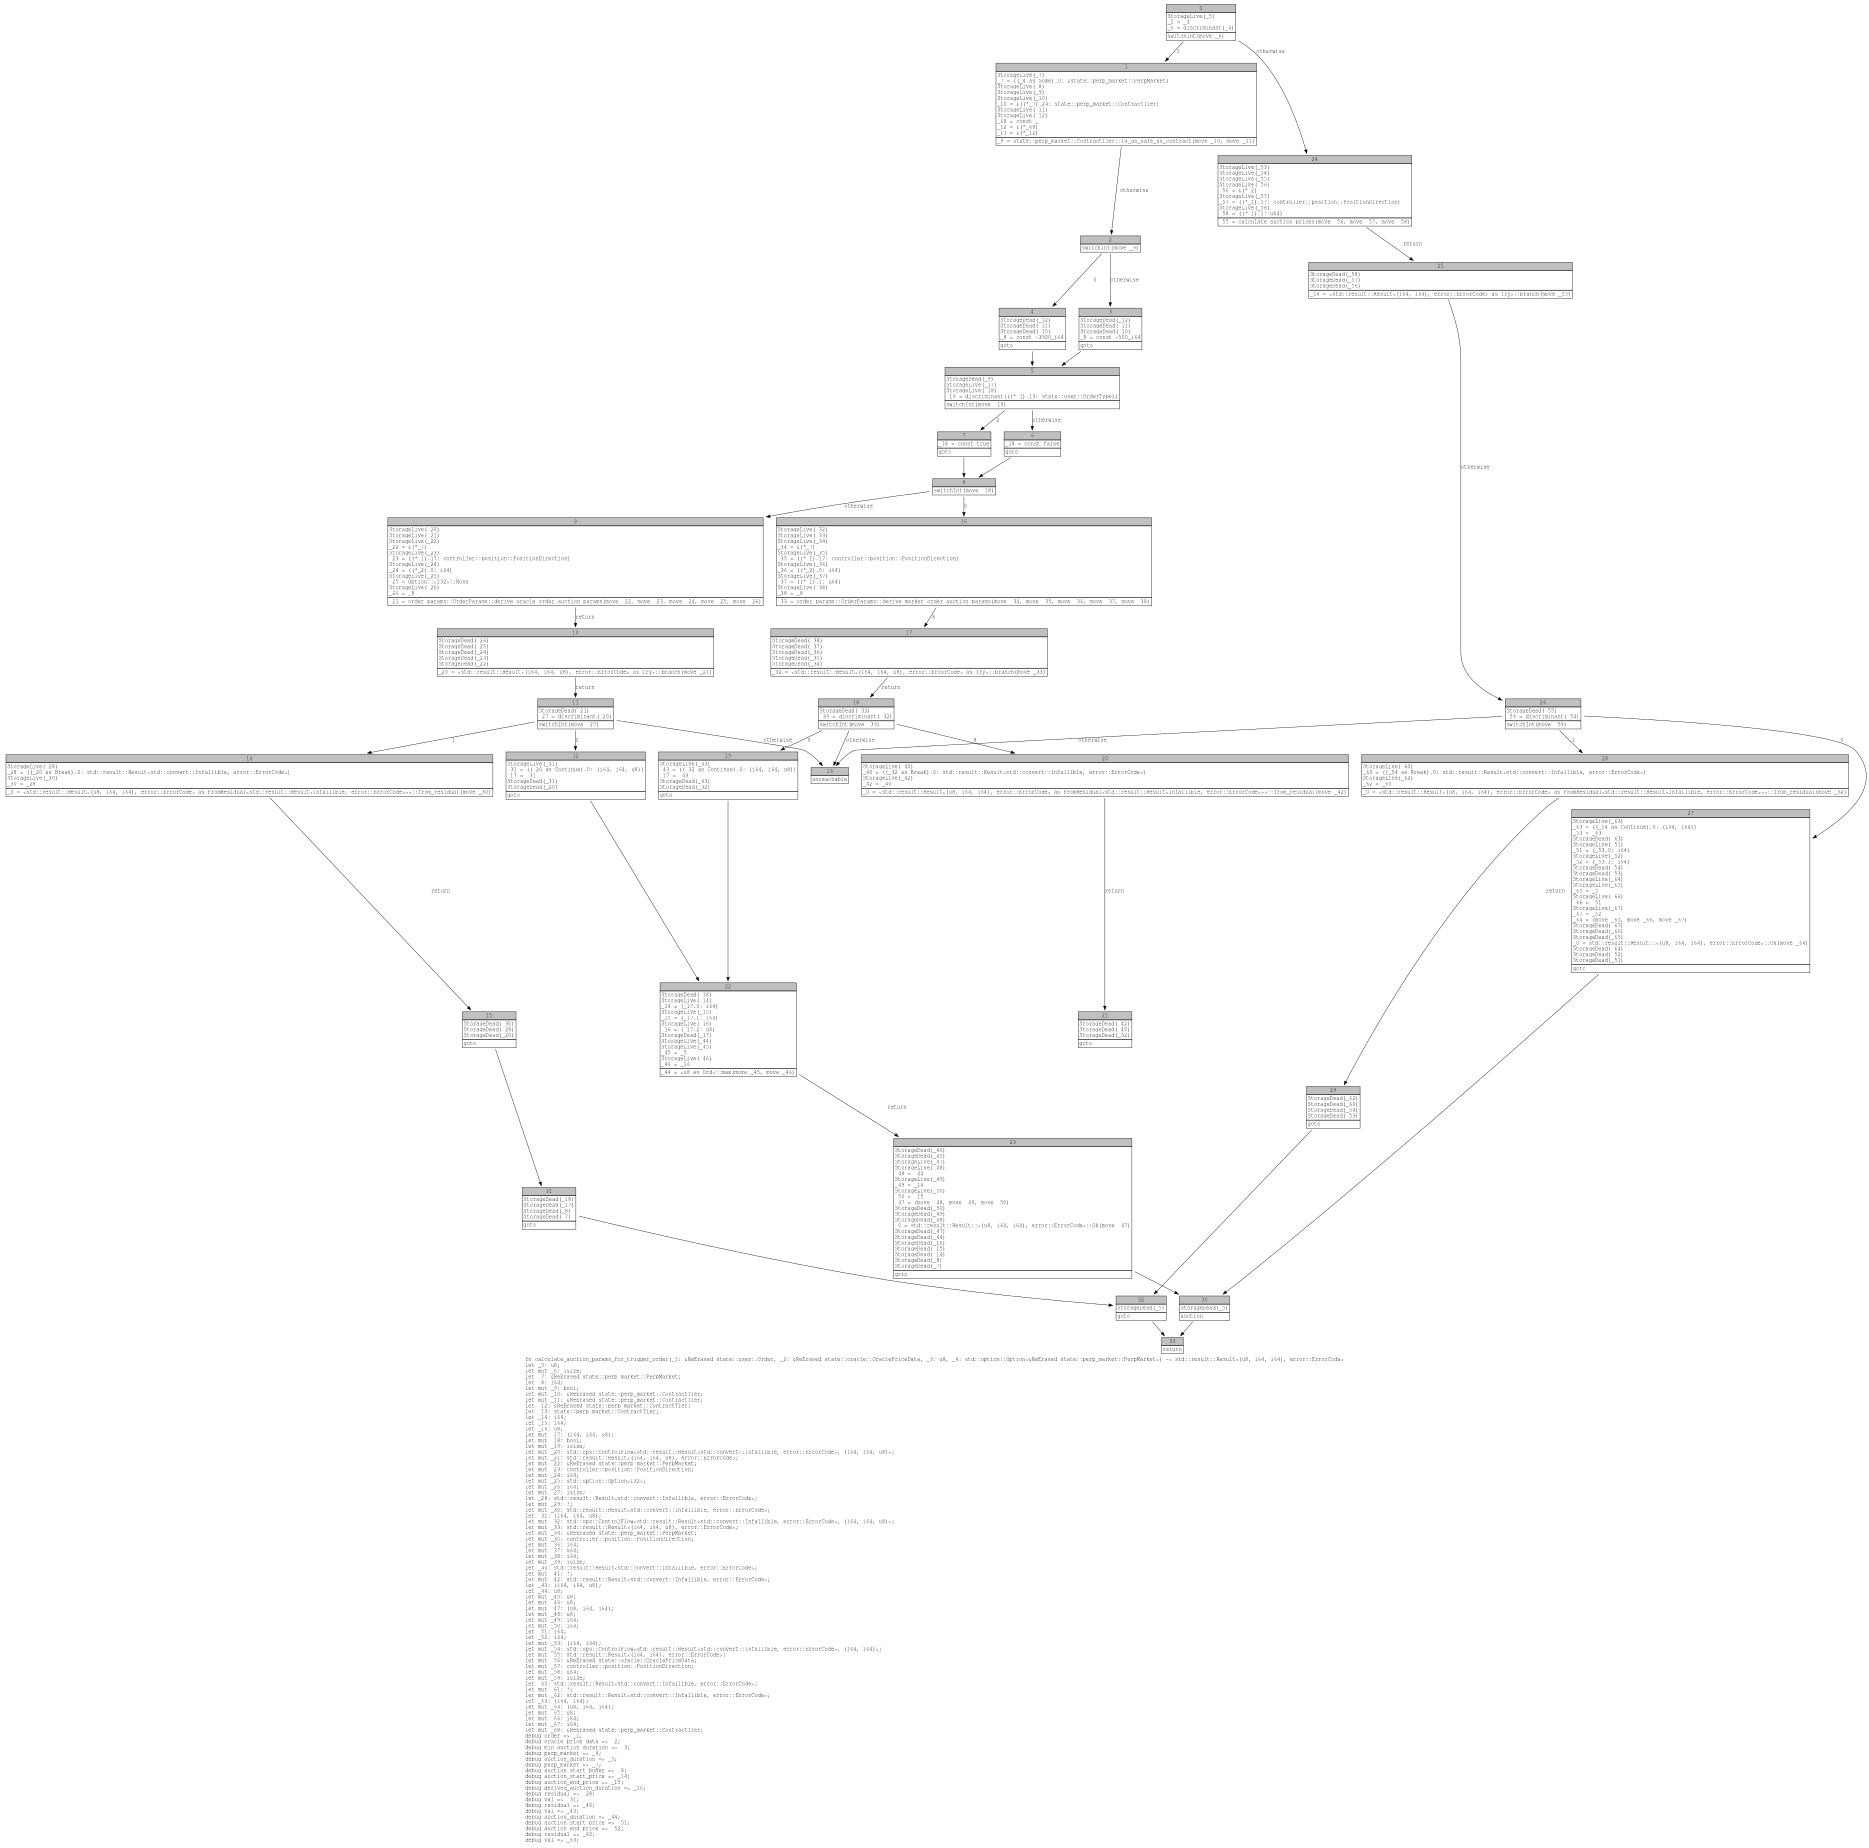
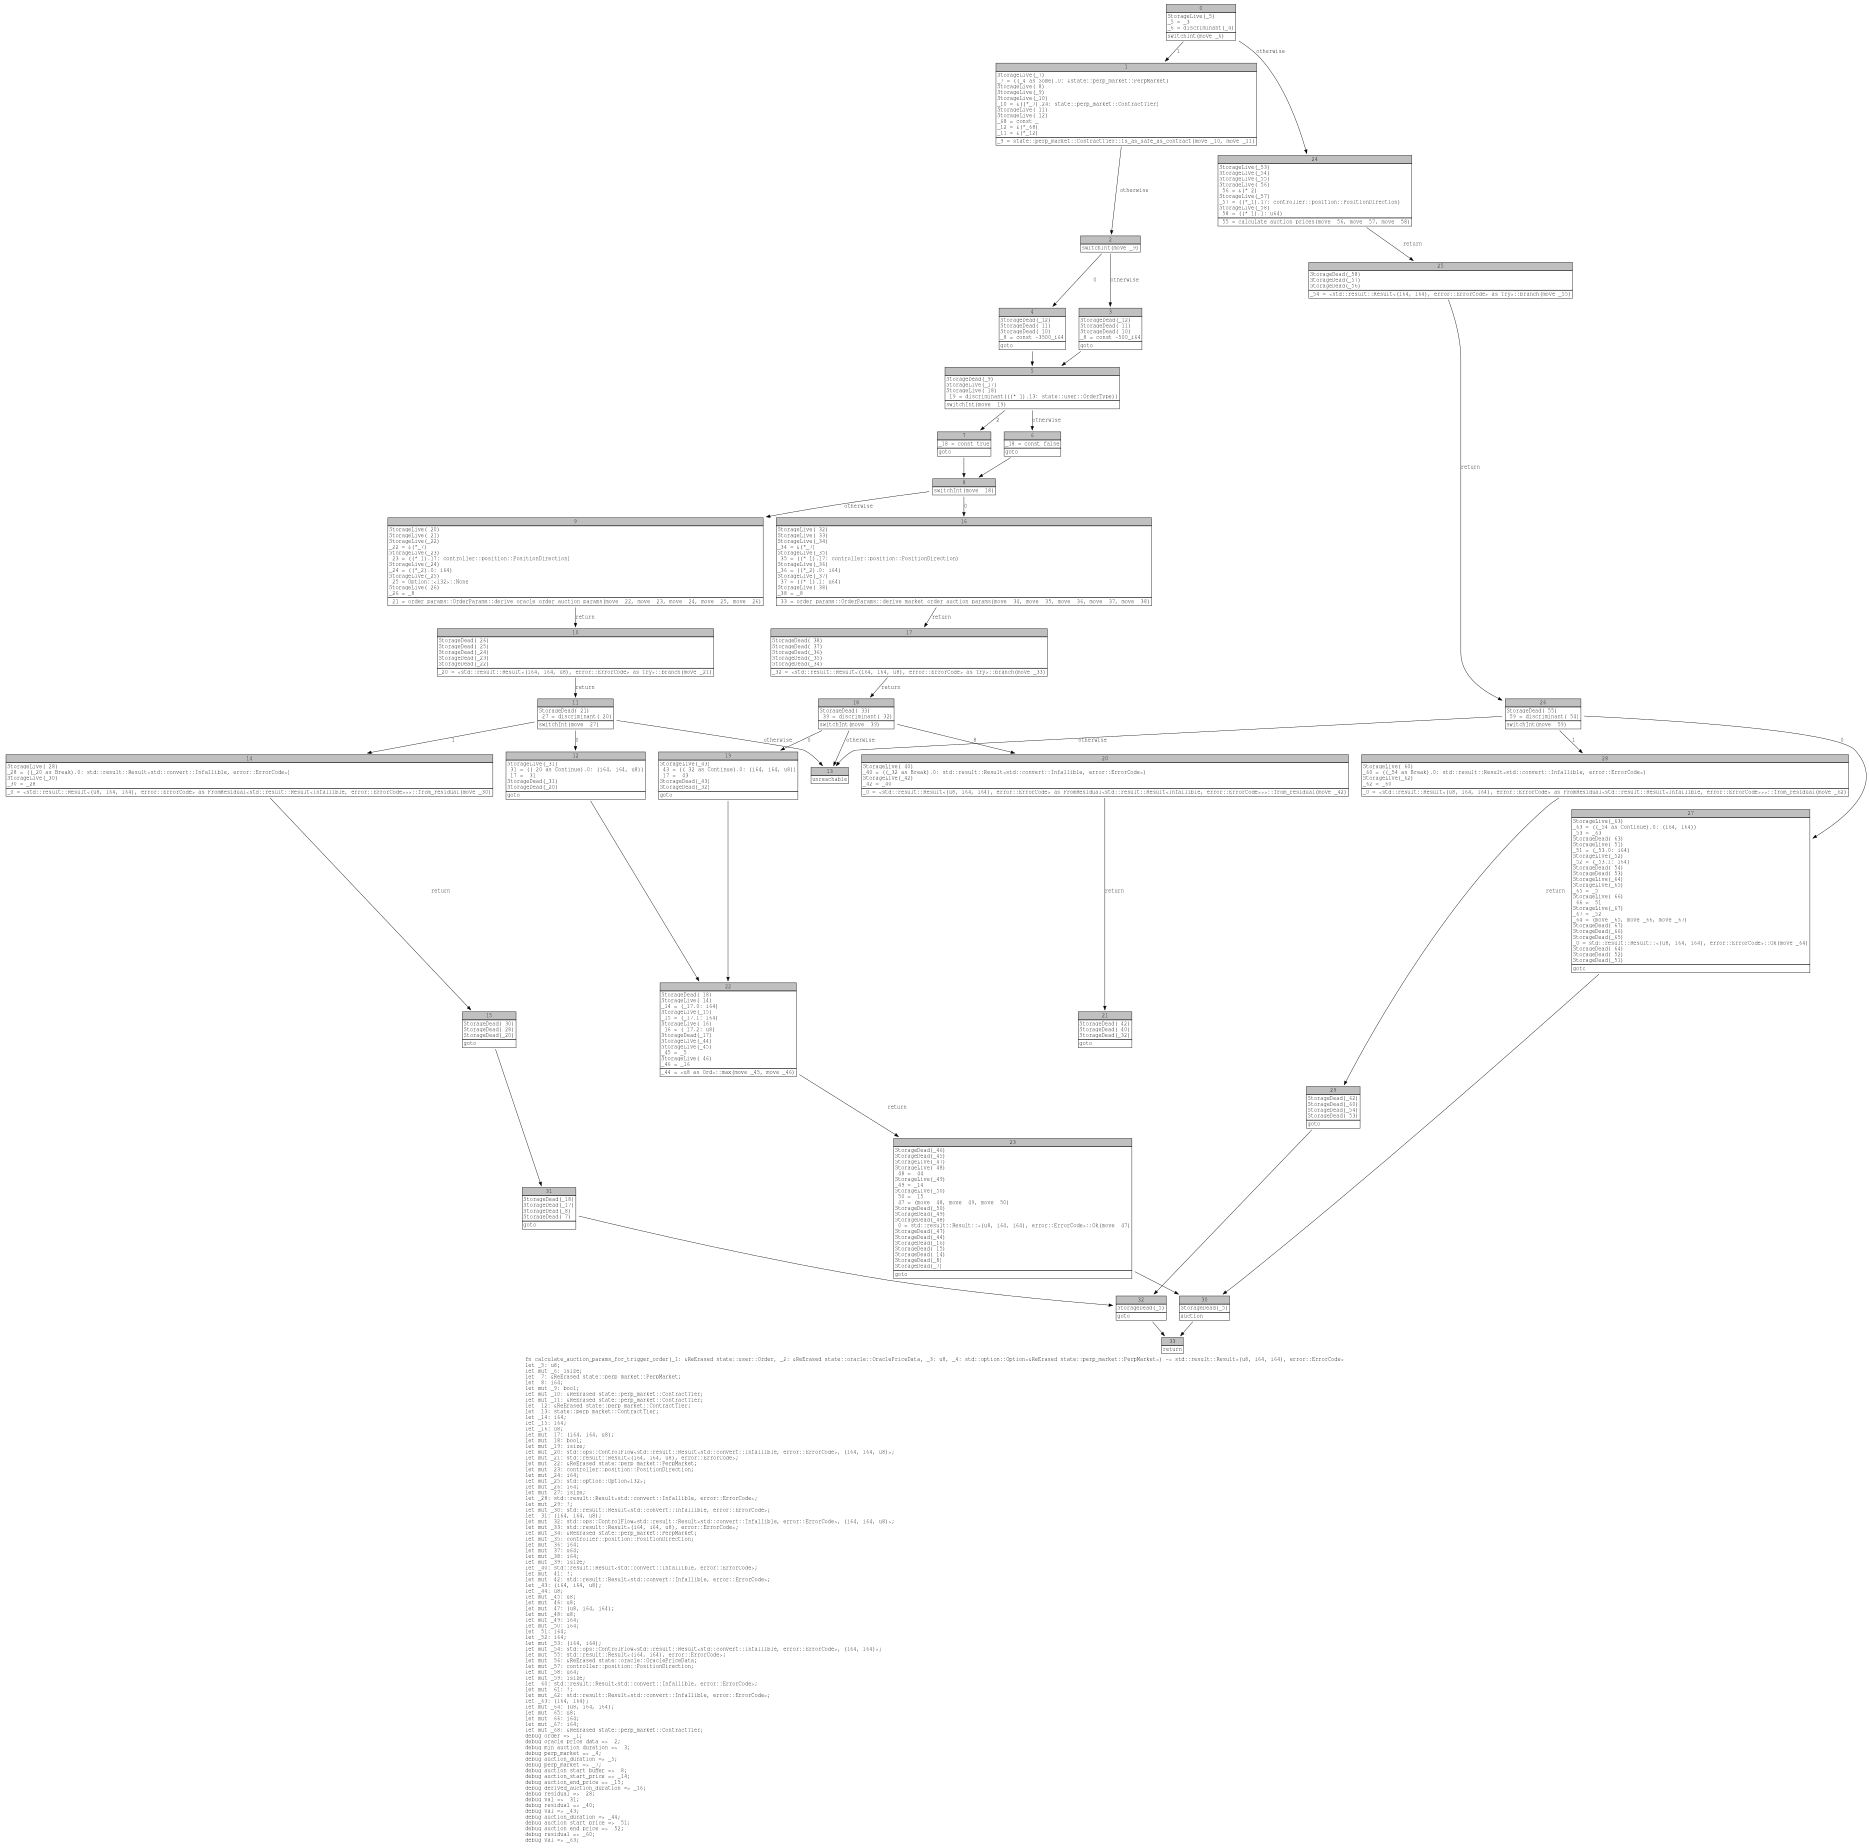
(1475, 467) -> (1471, 467)
(934, 617) -> (942, 617)
